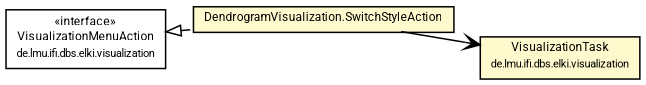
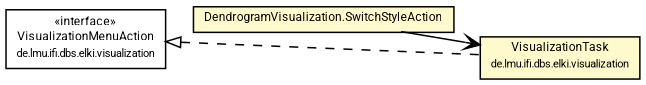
(187, 30) -> (330, 48)
